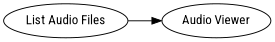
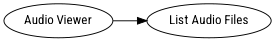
(140, 21) -> (125, 21)
